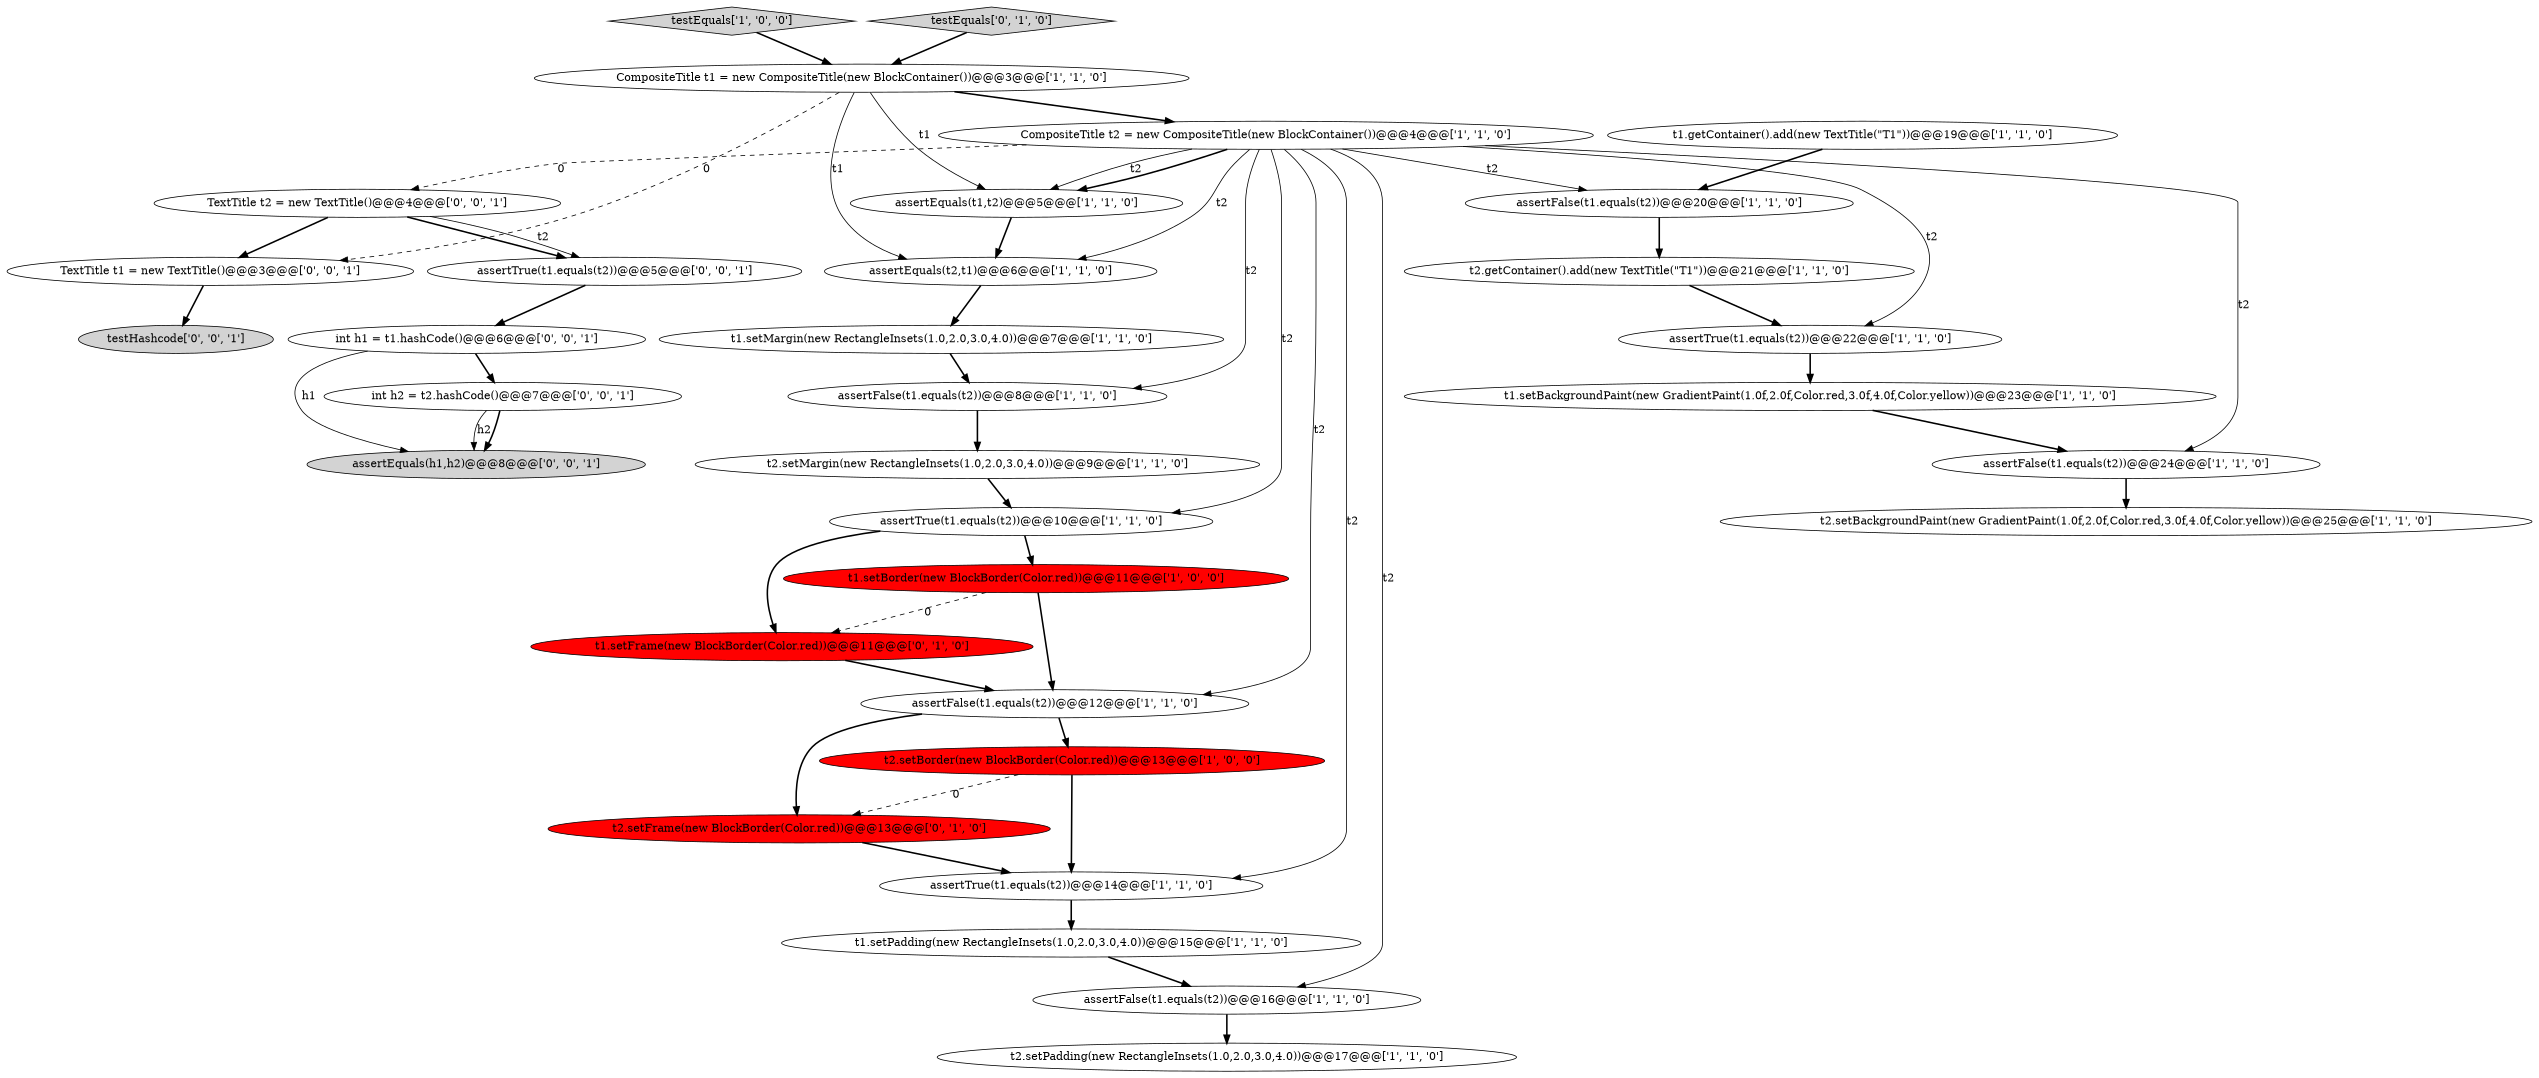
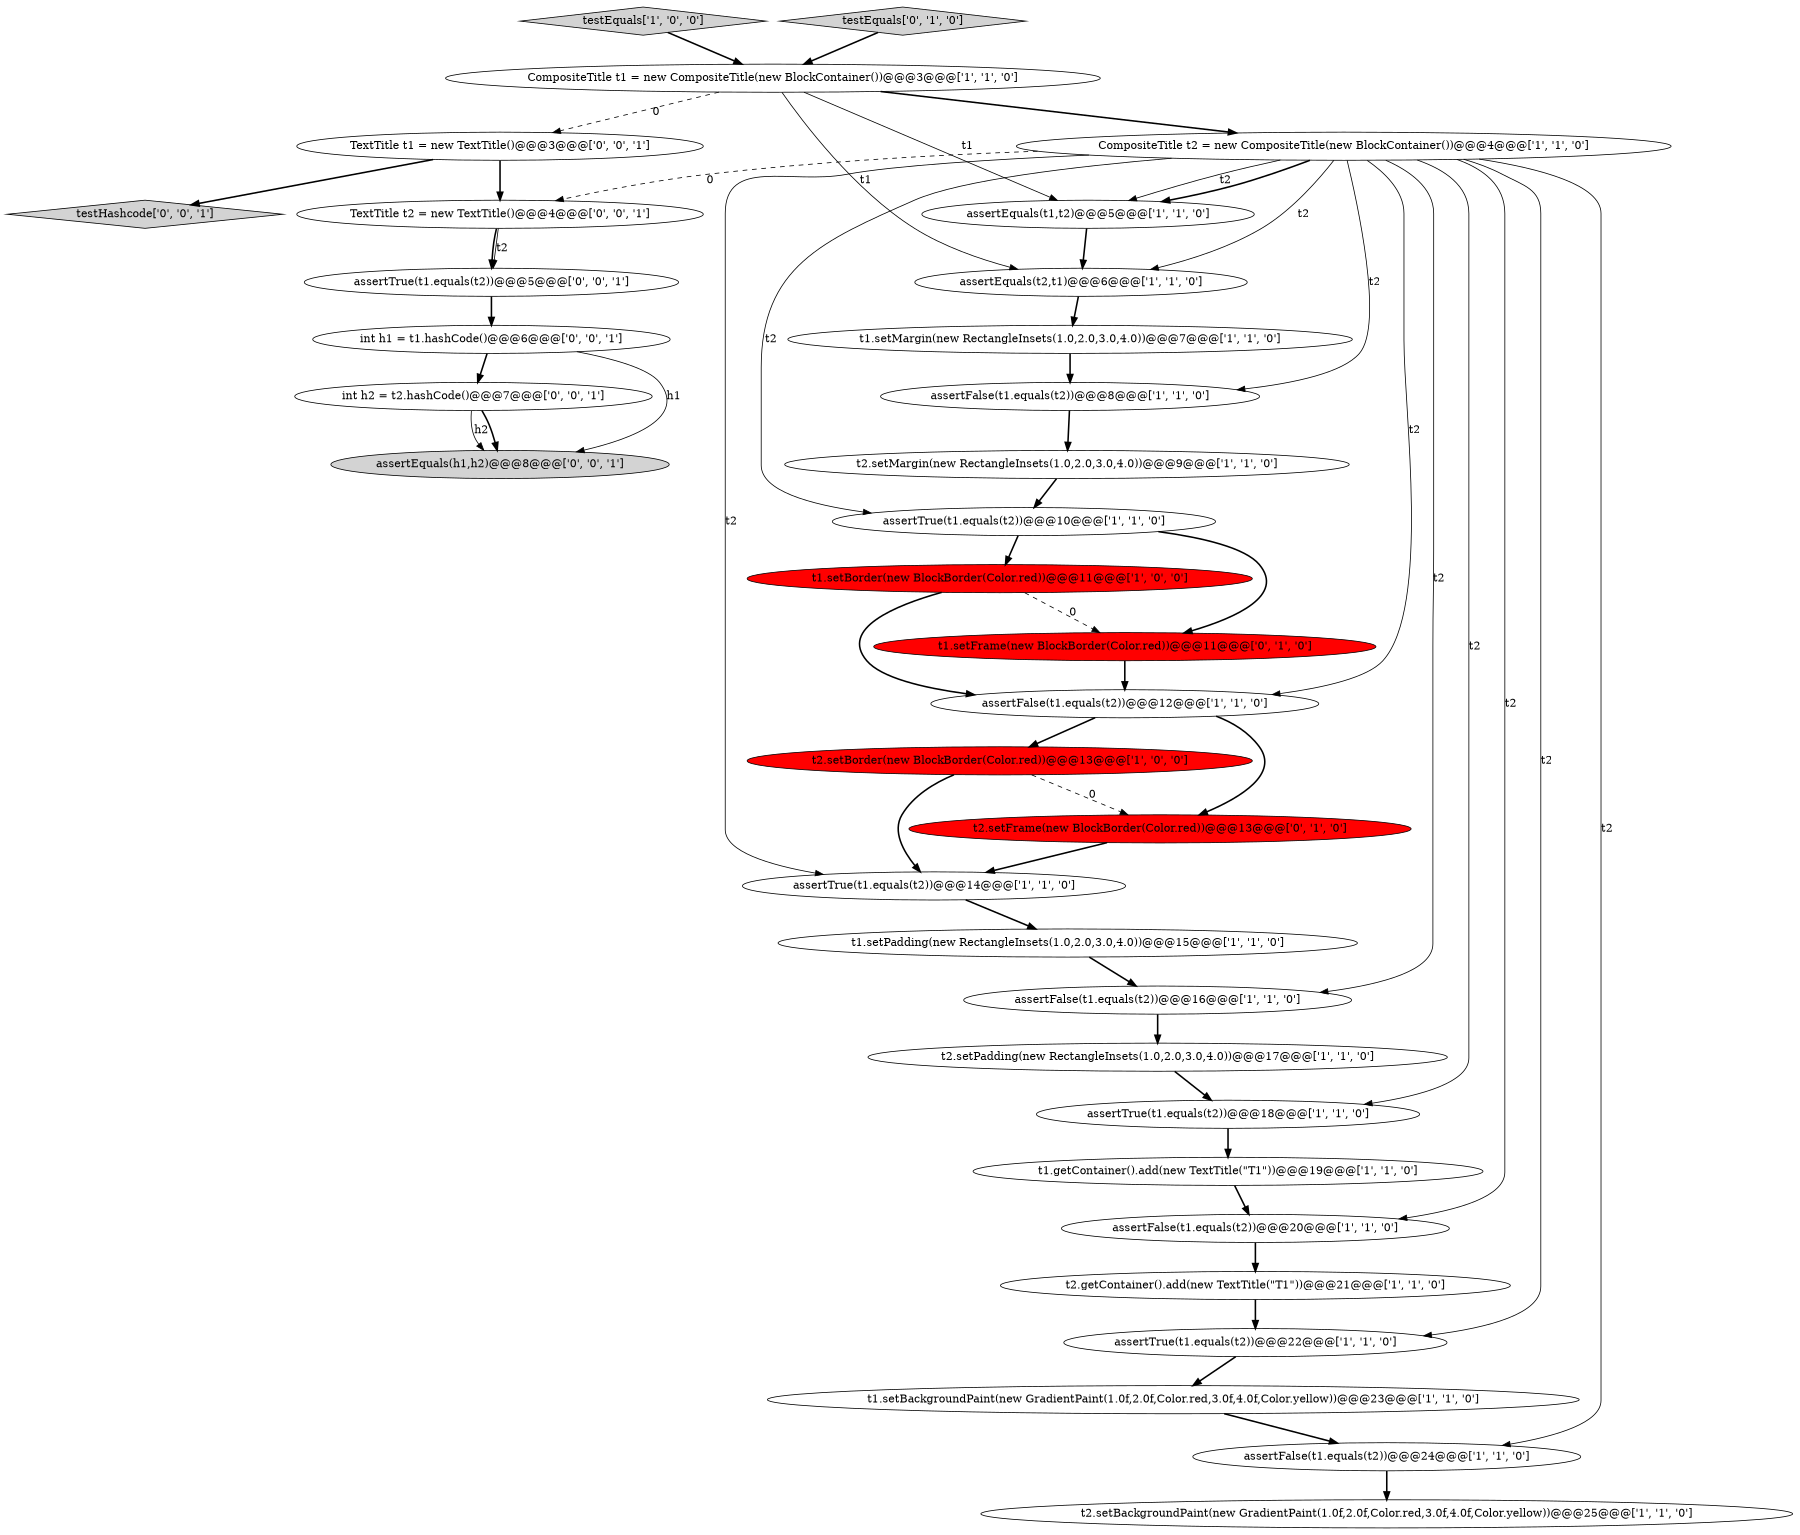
(287, 236) -> (500, 176)
(176, 339) -> (145, 214)
none -> (1228, 1114)
